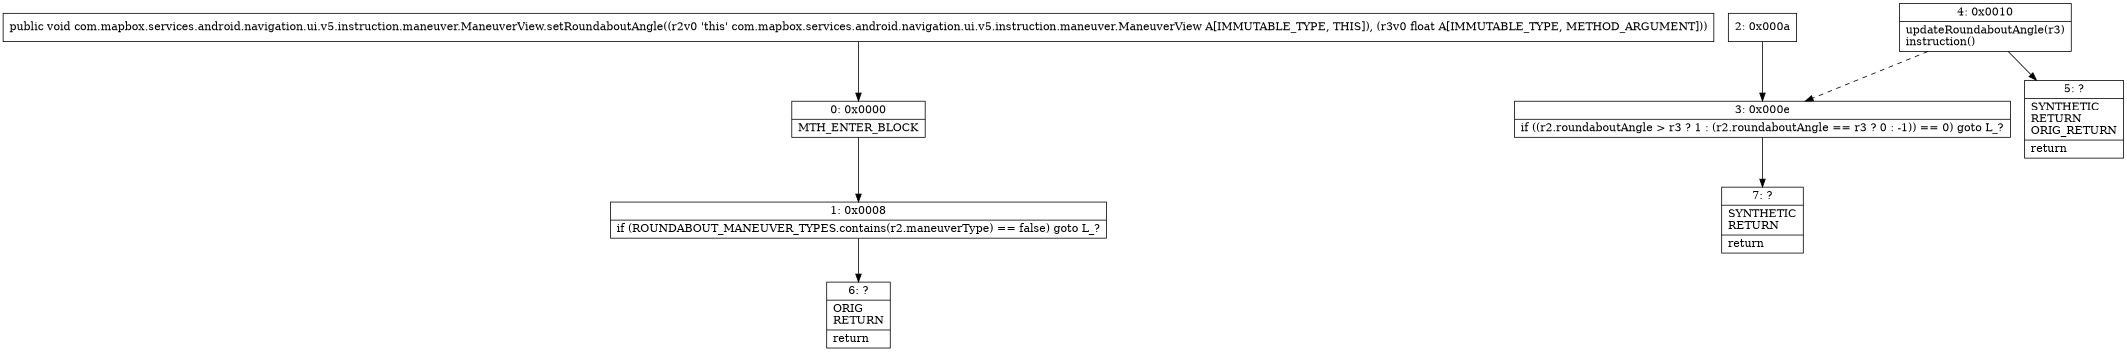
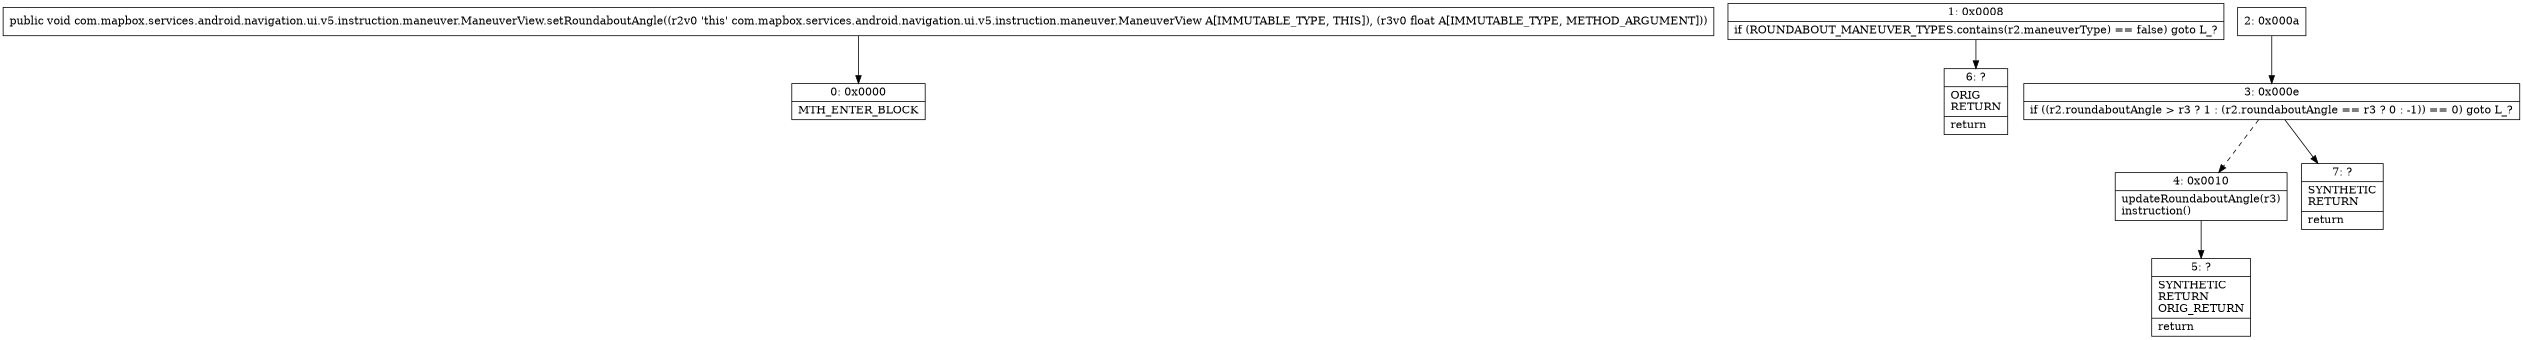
(1870, 75) -> (2241, 143)
(858, 166) -> none
